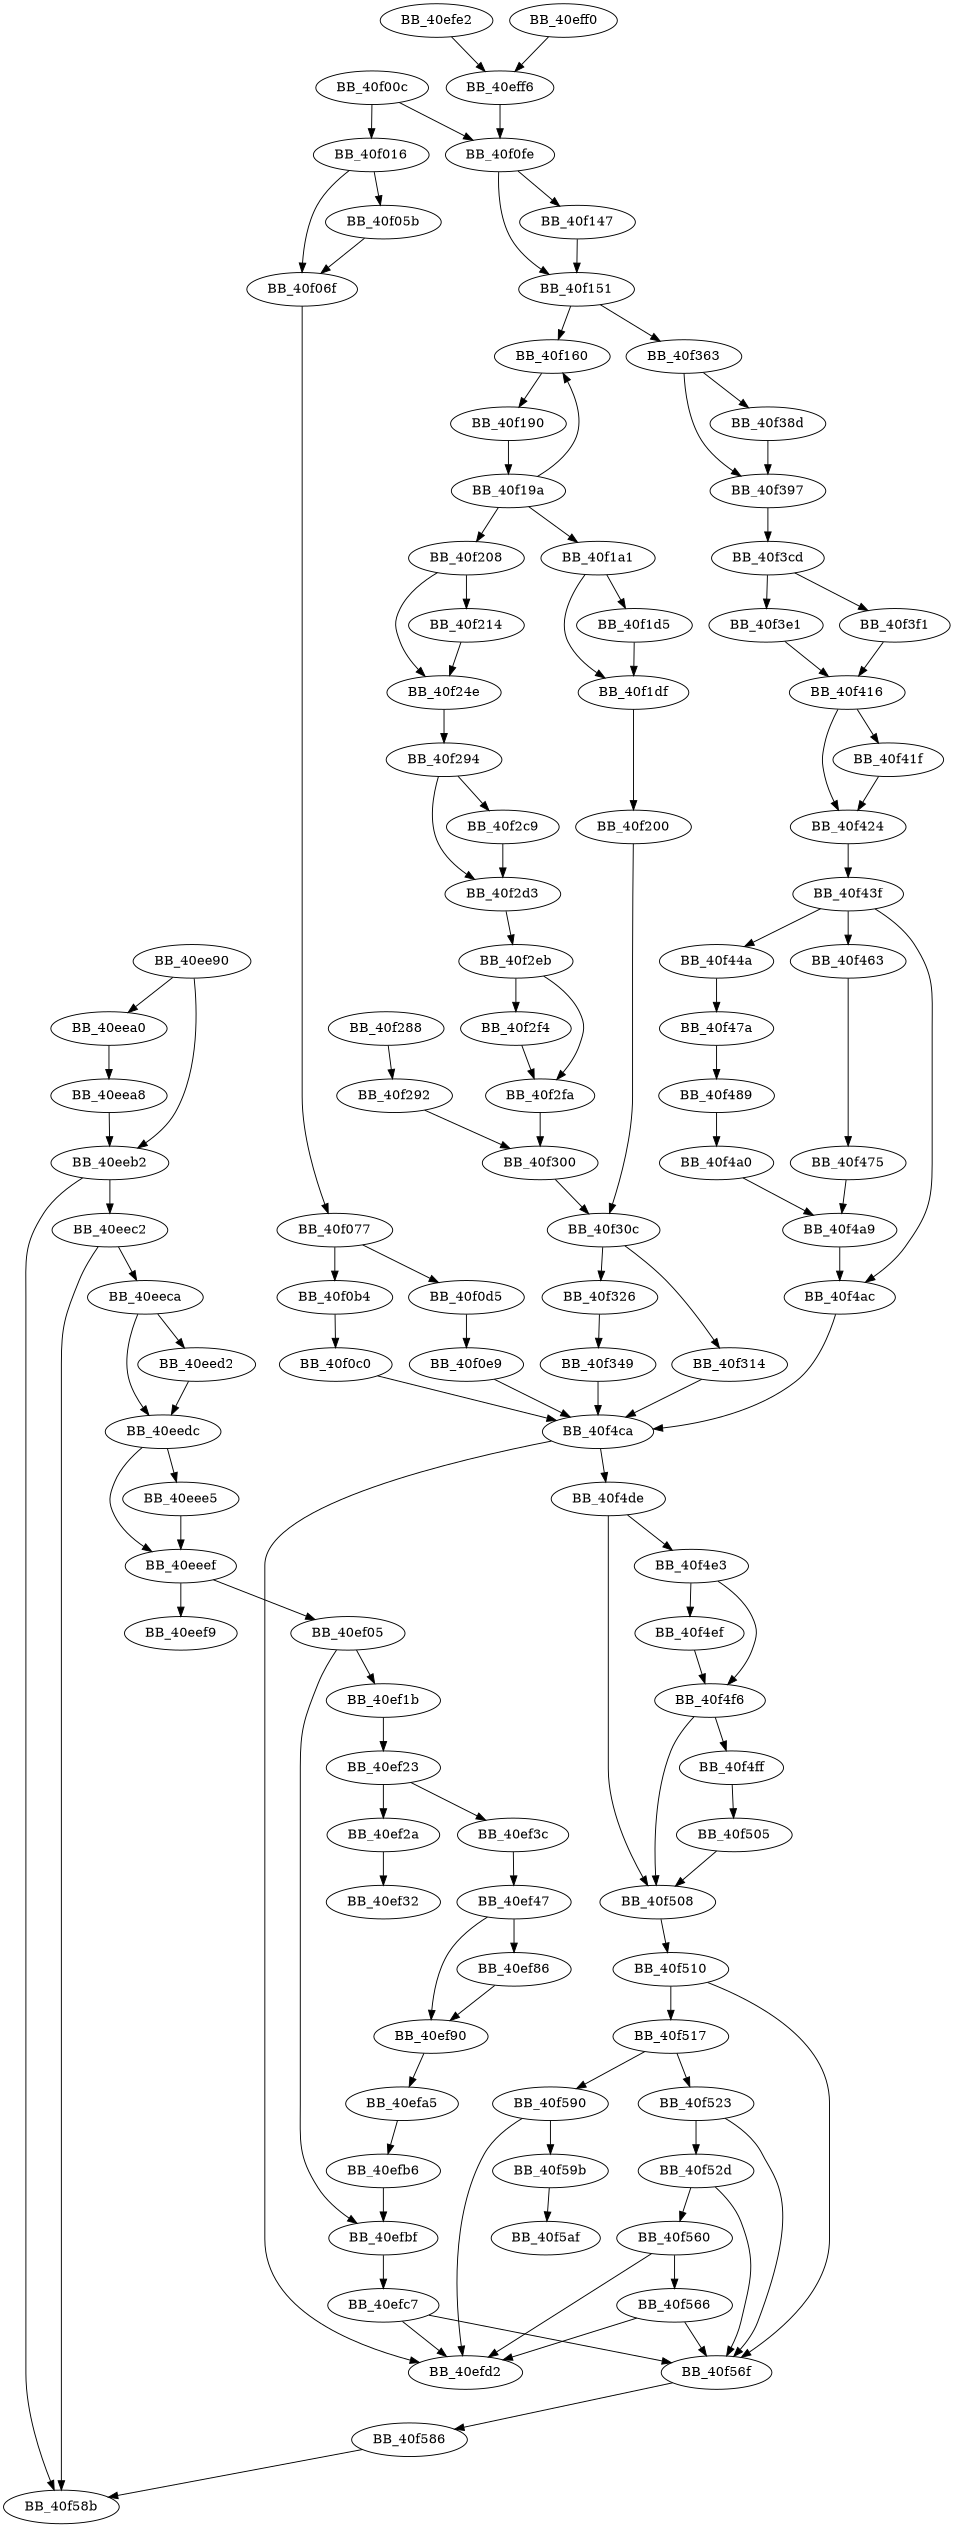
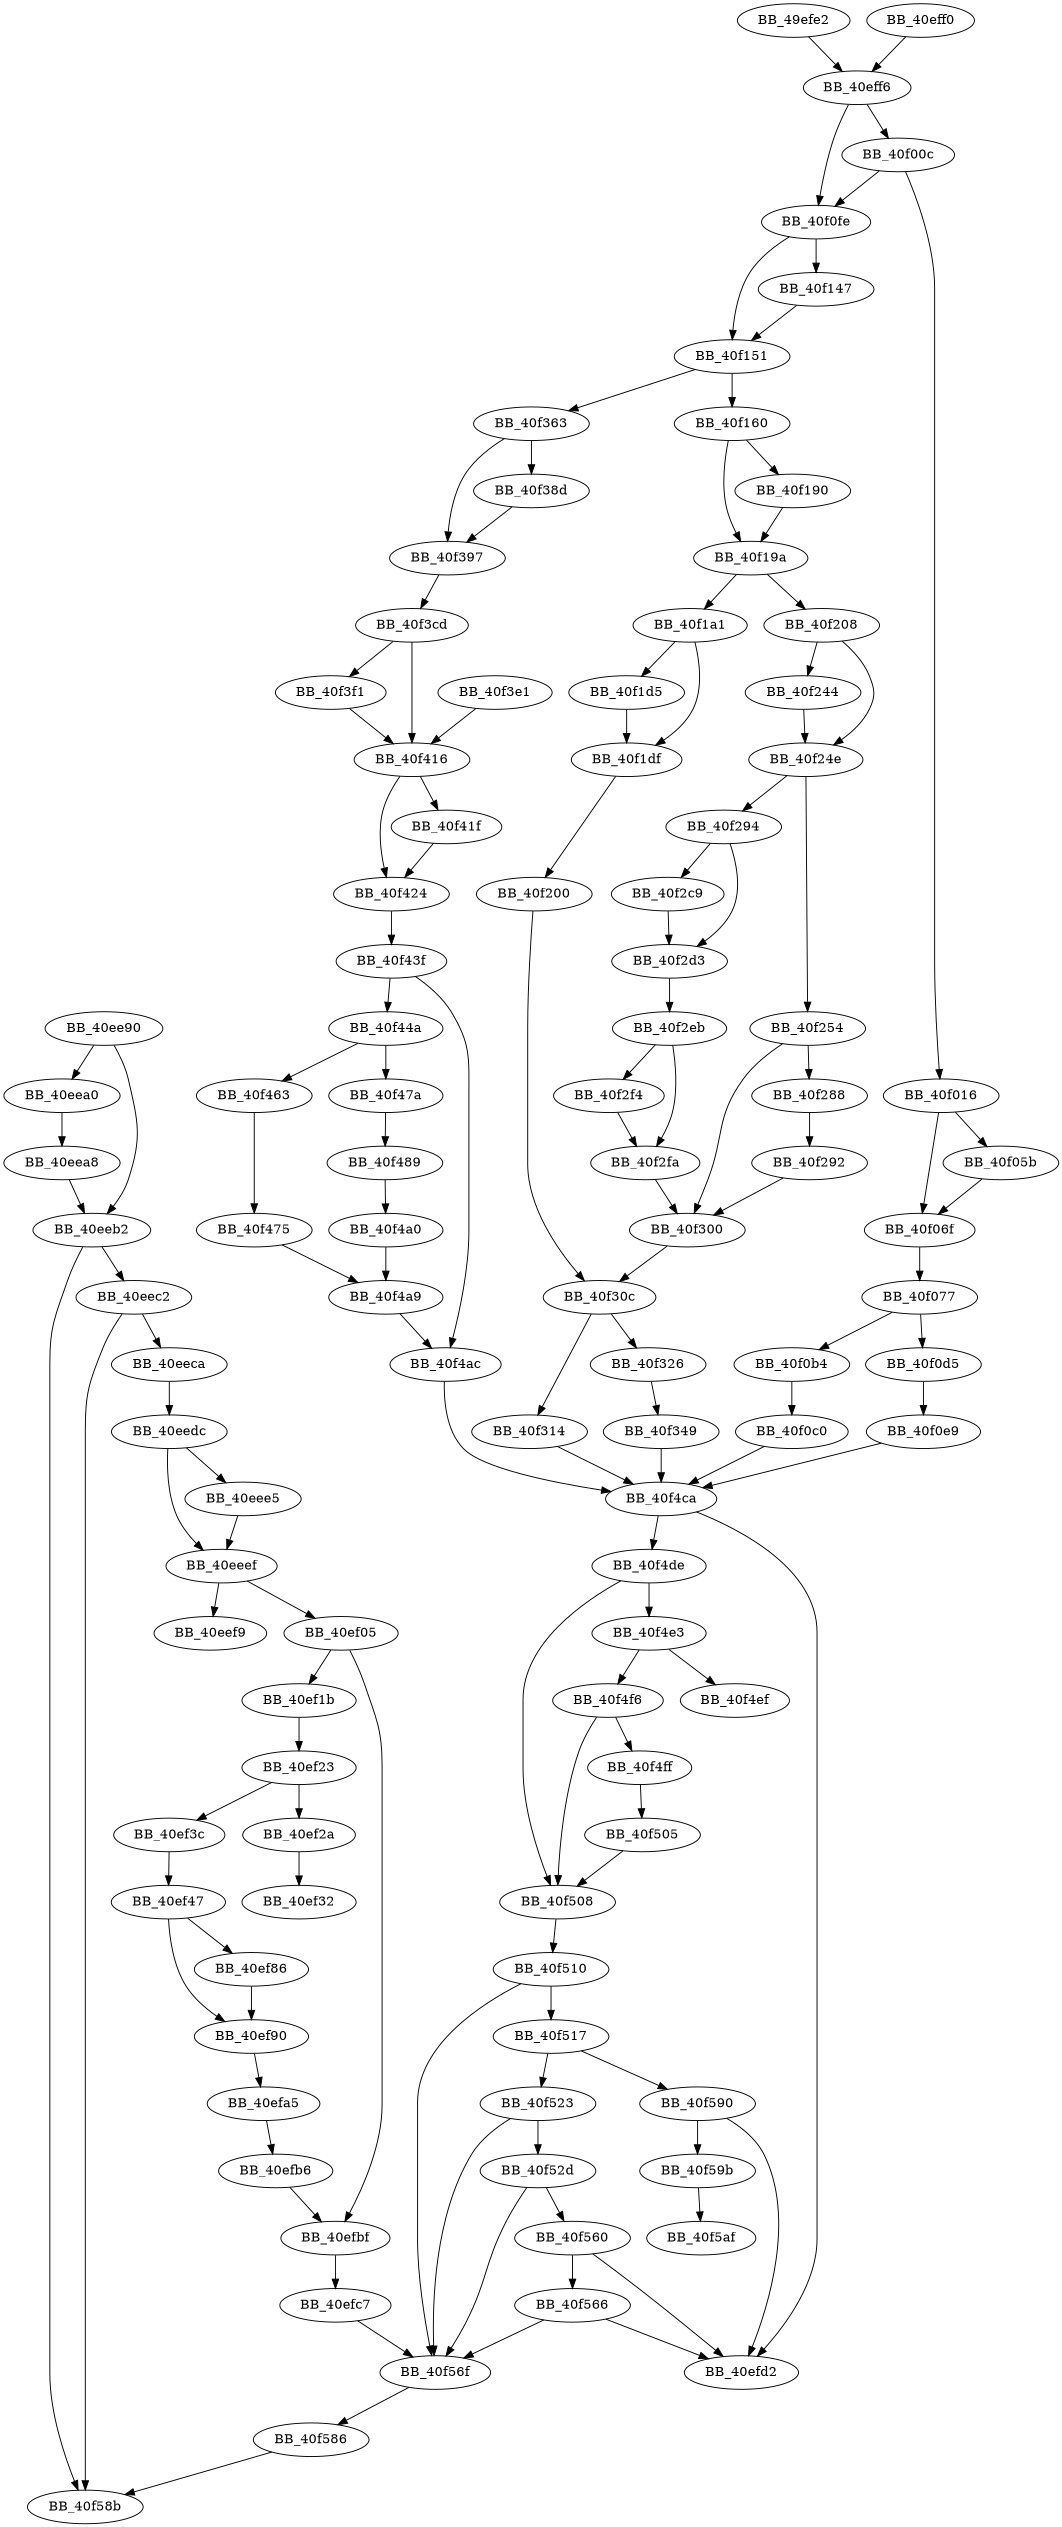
(437, 21) -> (794, 21)
none -> (875, 117)
(576, 436) -> (724, 488)
(767, 587) -> (412, 688)
(466, 625) -> (803, 693)
(848, 923) -> (324, 1060)
none -> (808, 1029)
(197, 1365) -> none
(698, 1662) -> none
(421, 2336) -> none
